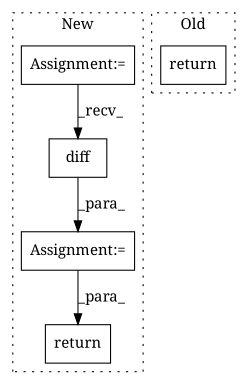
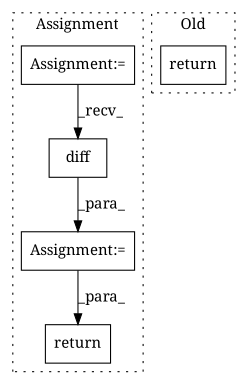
(78, 25) -> (78, 25)
